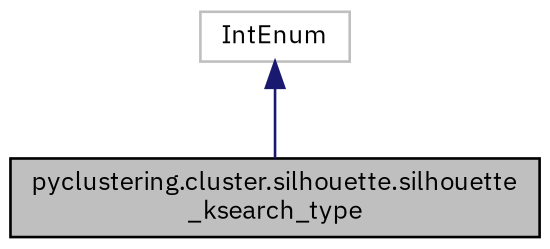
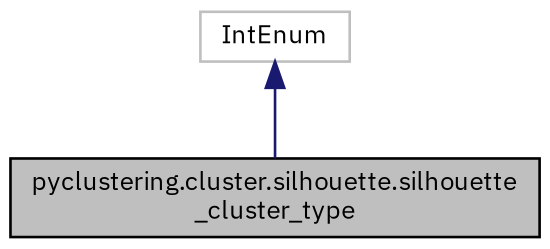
(275, 198) -> (275, 198)
